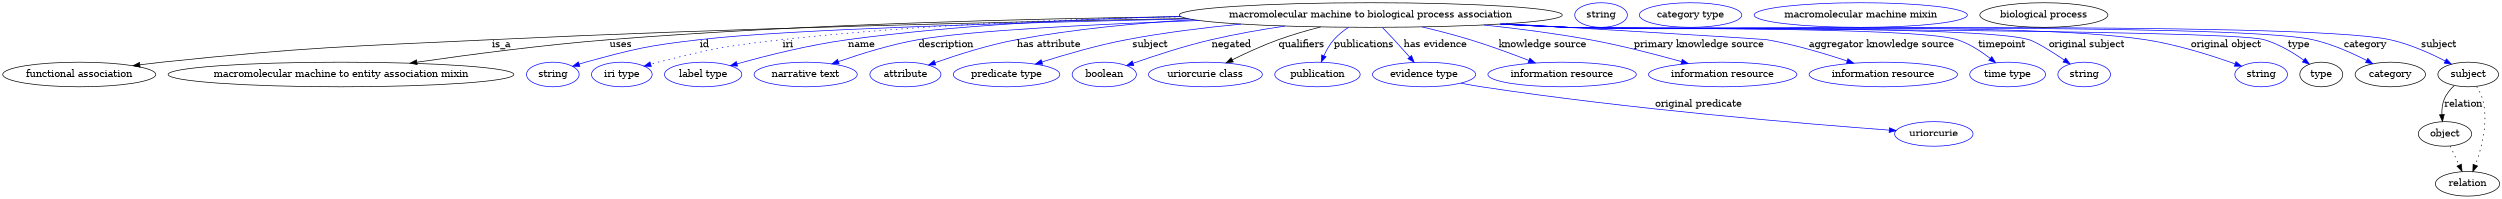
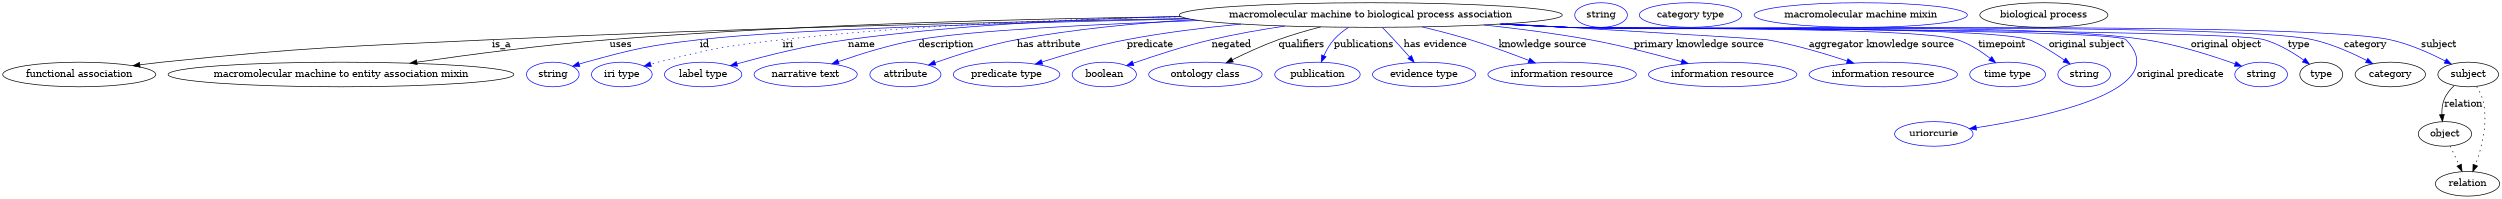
(1150, 45) -> (1150, 45)
(1205, 74) -> (1205, 74)
(1675, 111) -> (1916, 31)
